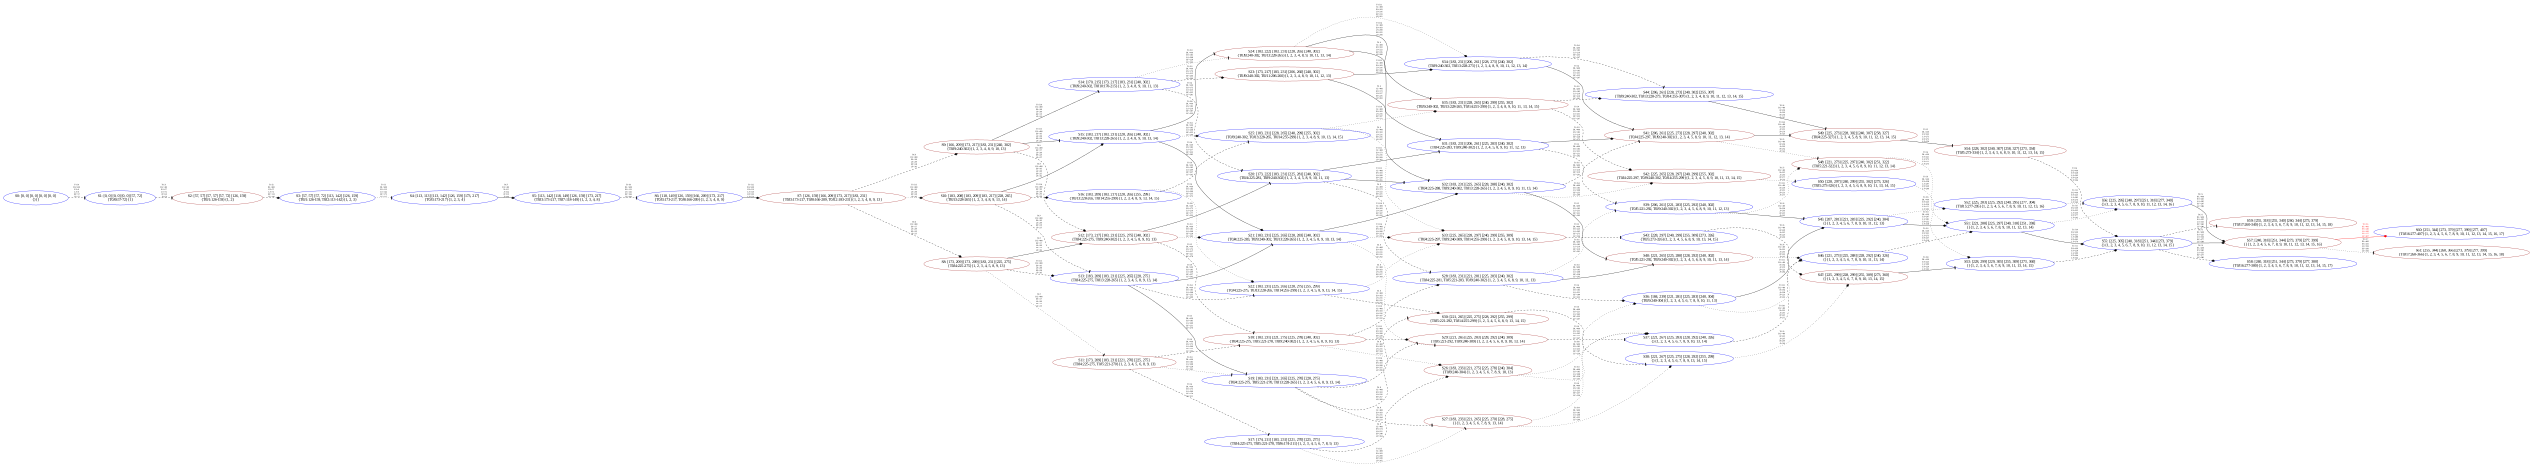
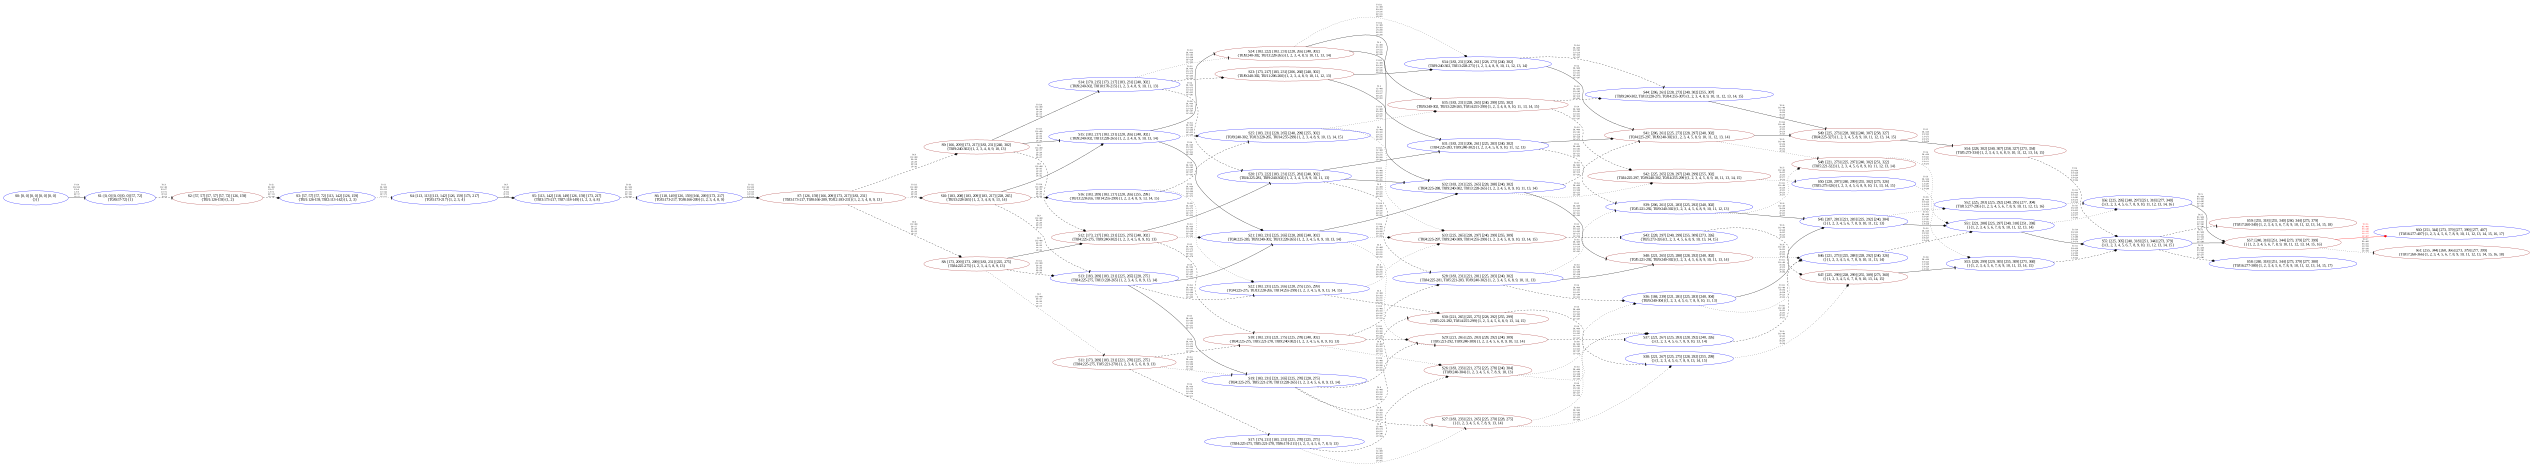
(76, 198) -> (76, 198)
